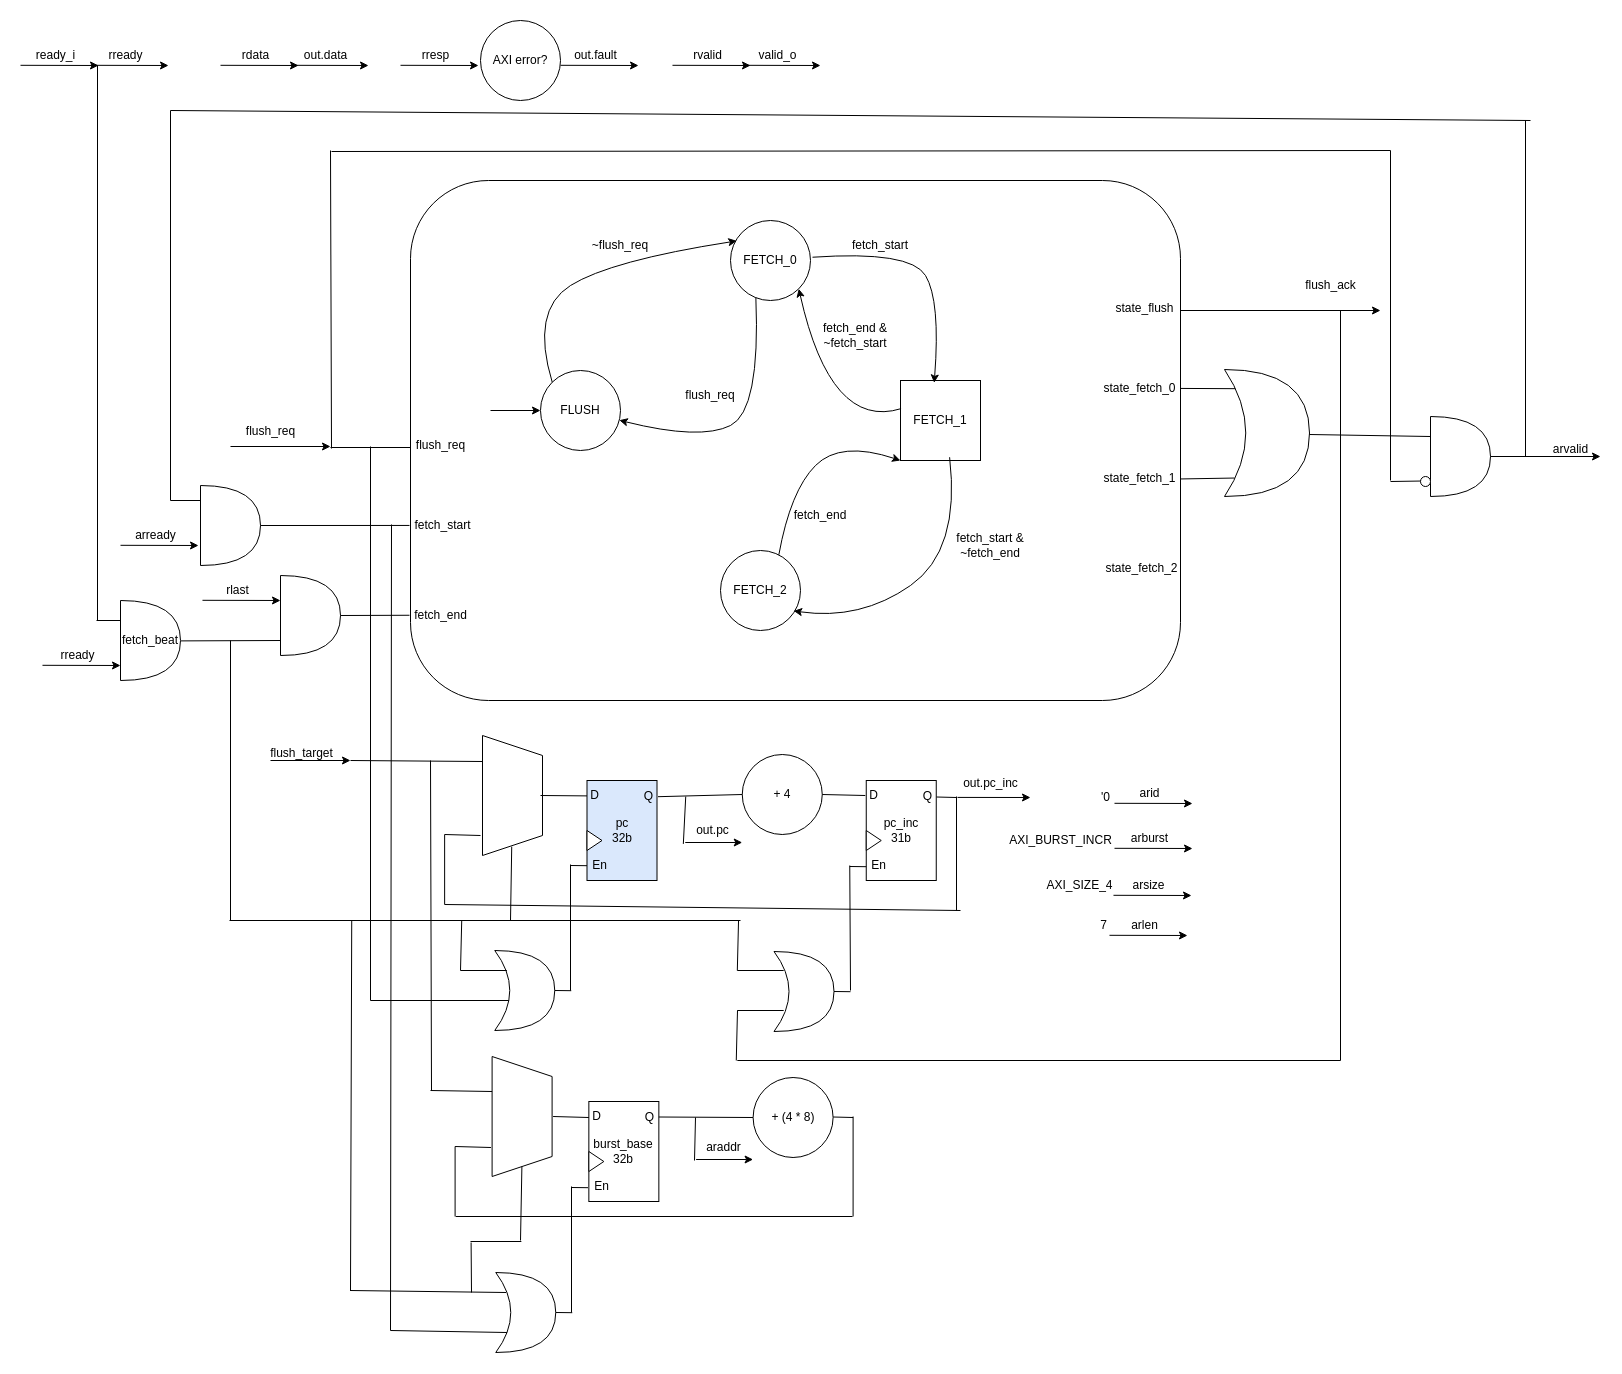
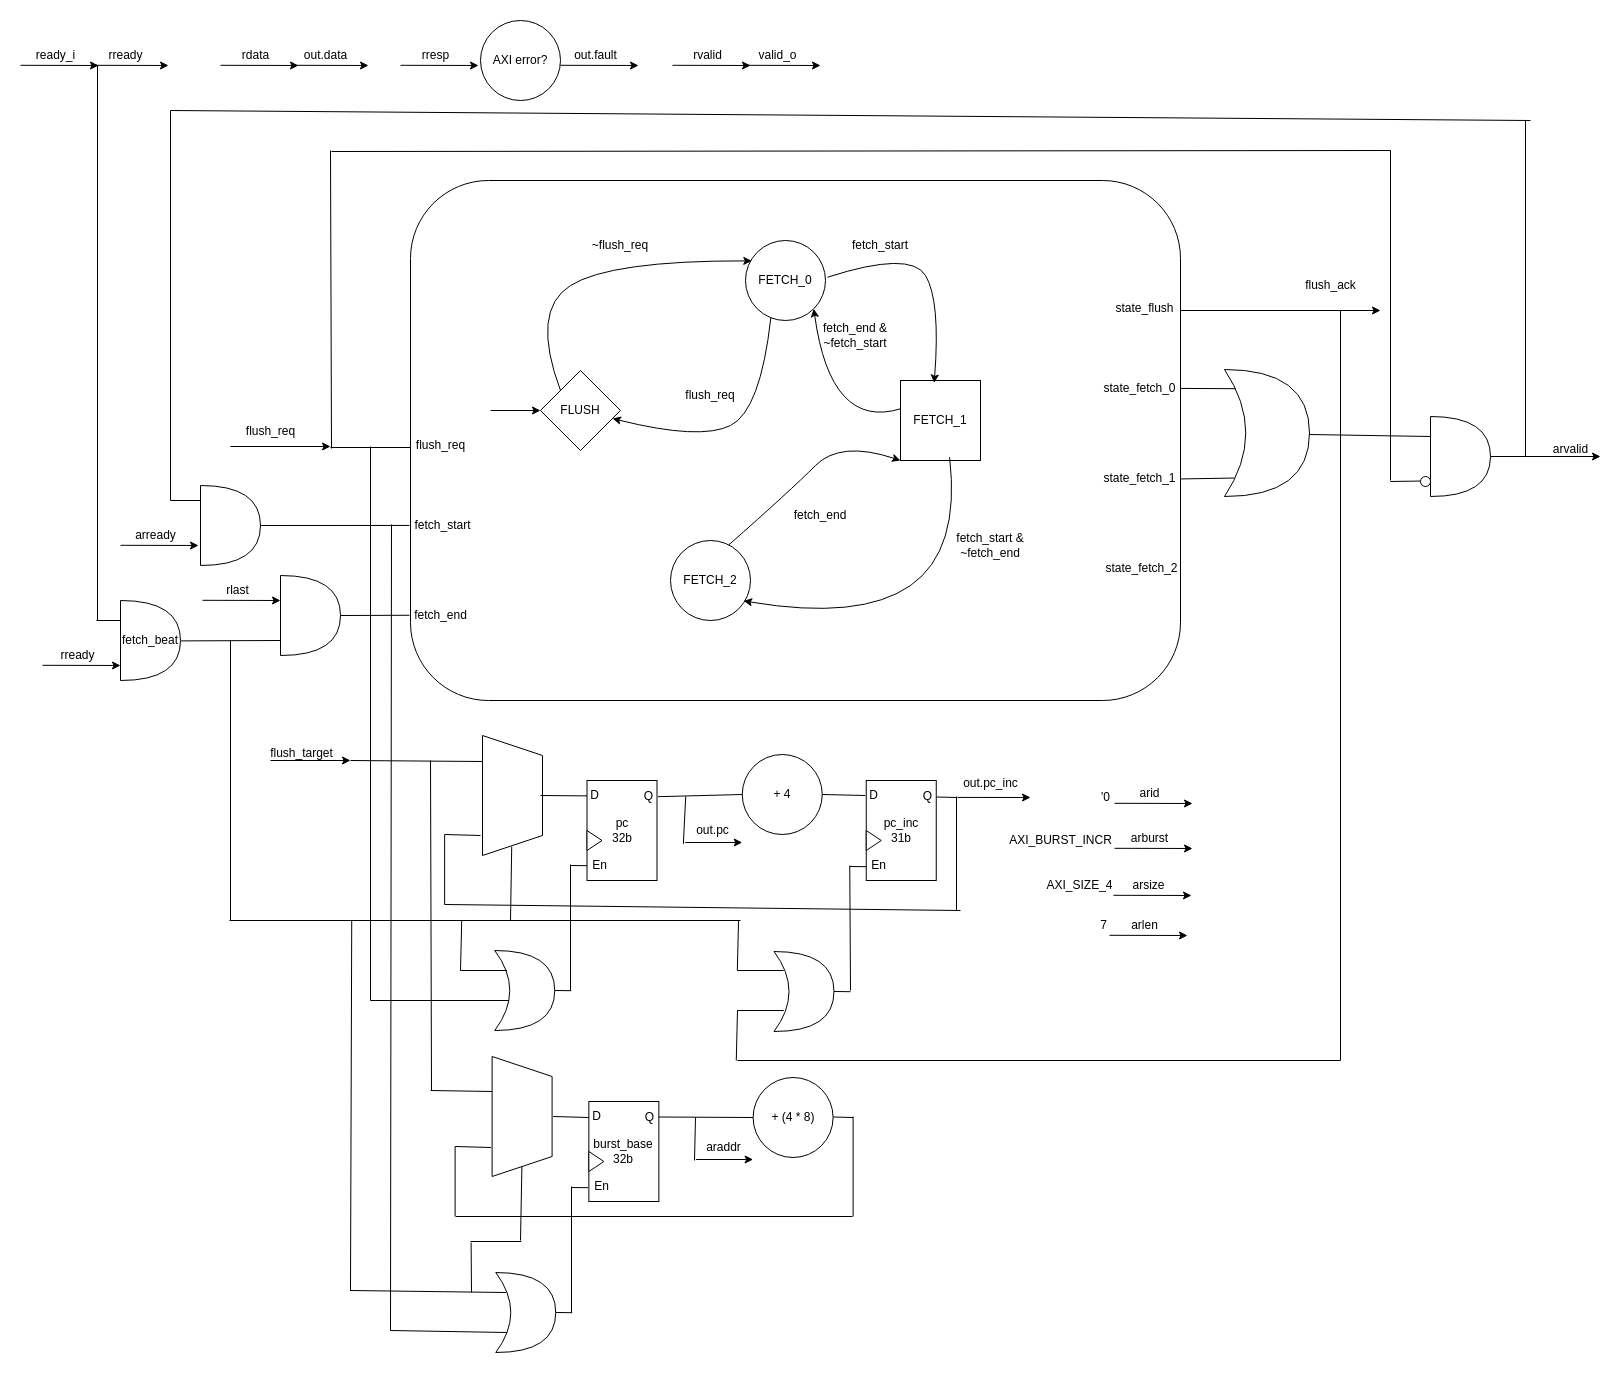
(771, 261) -> (786, 281)
(581, 411) -> (581, 411)
(761, 591) -> (711, 581)
(622, 831) -> (622, 831)
